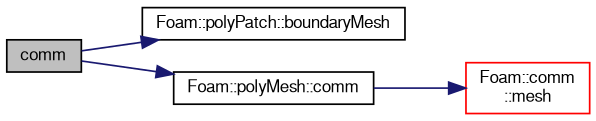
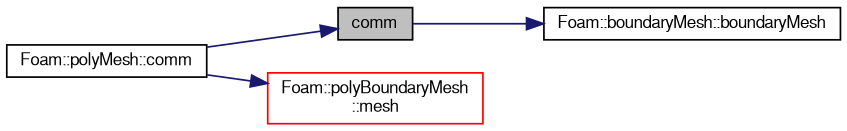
(274, 24) -> (692, 24)
(119, 66) -> (264, 39)
(528, 88) -> (375, 98)
